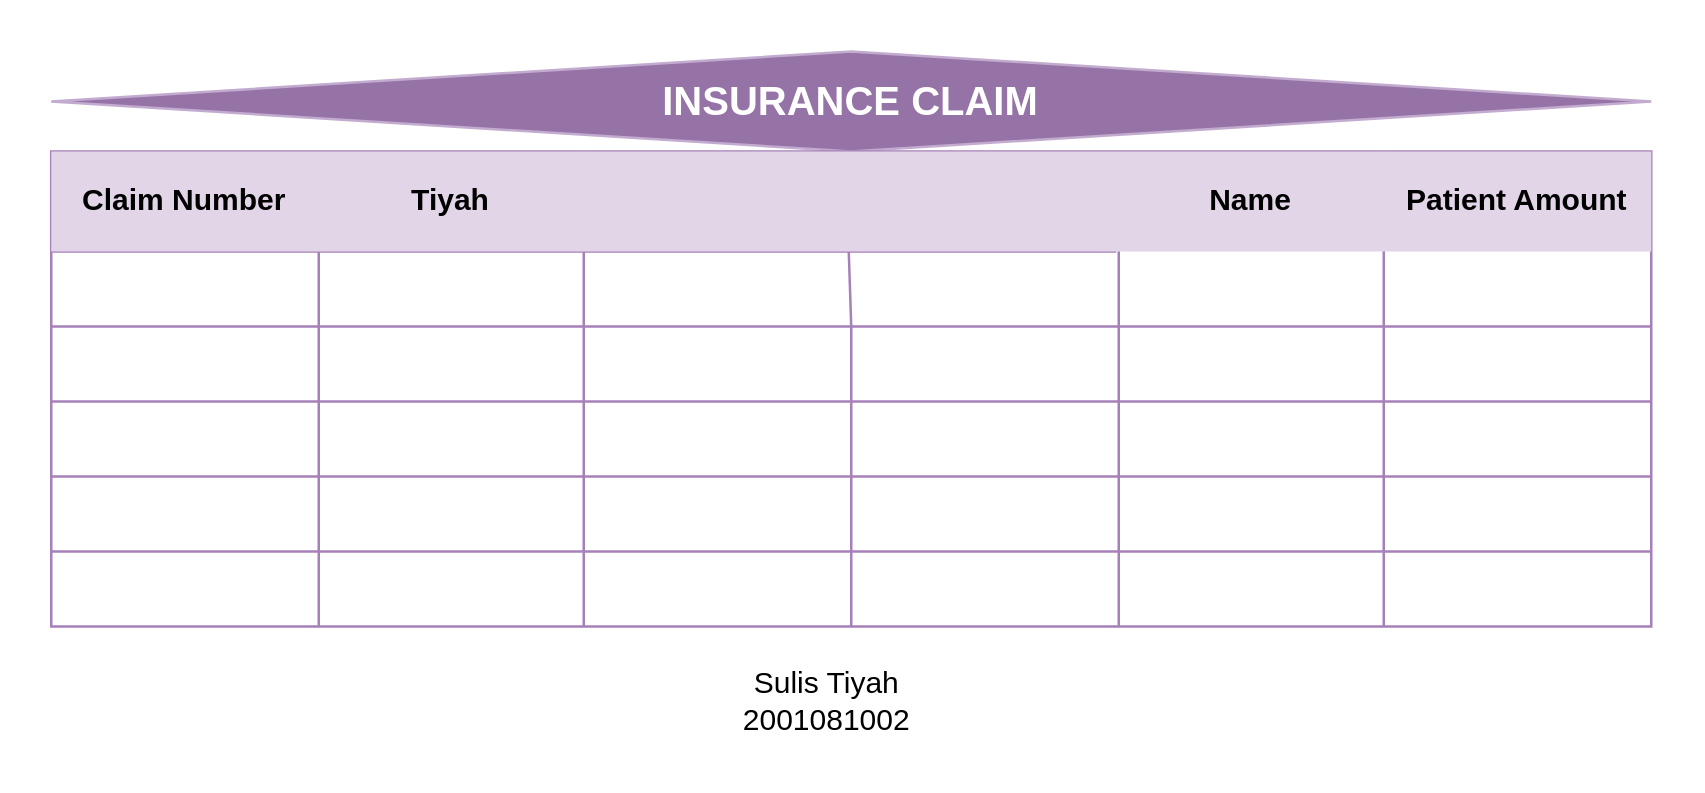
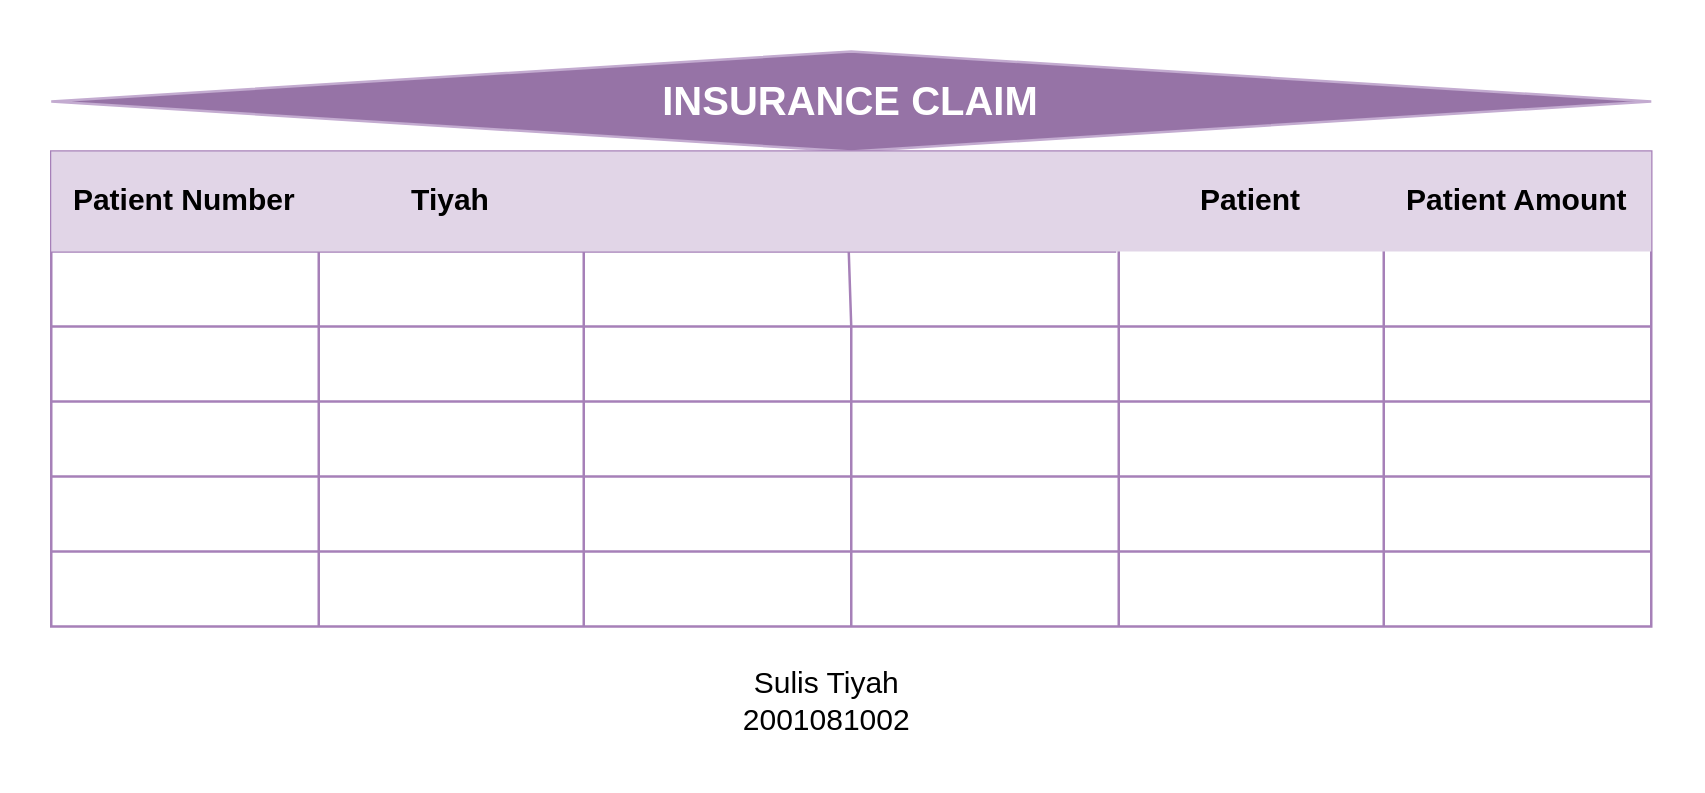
(185, 201) -> (185, 201)
(1251, 201) -> (1251, 201)
